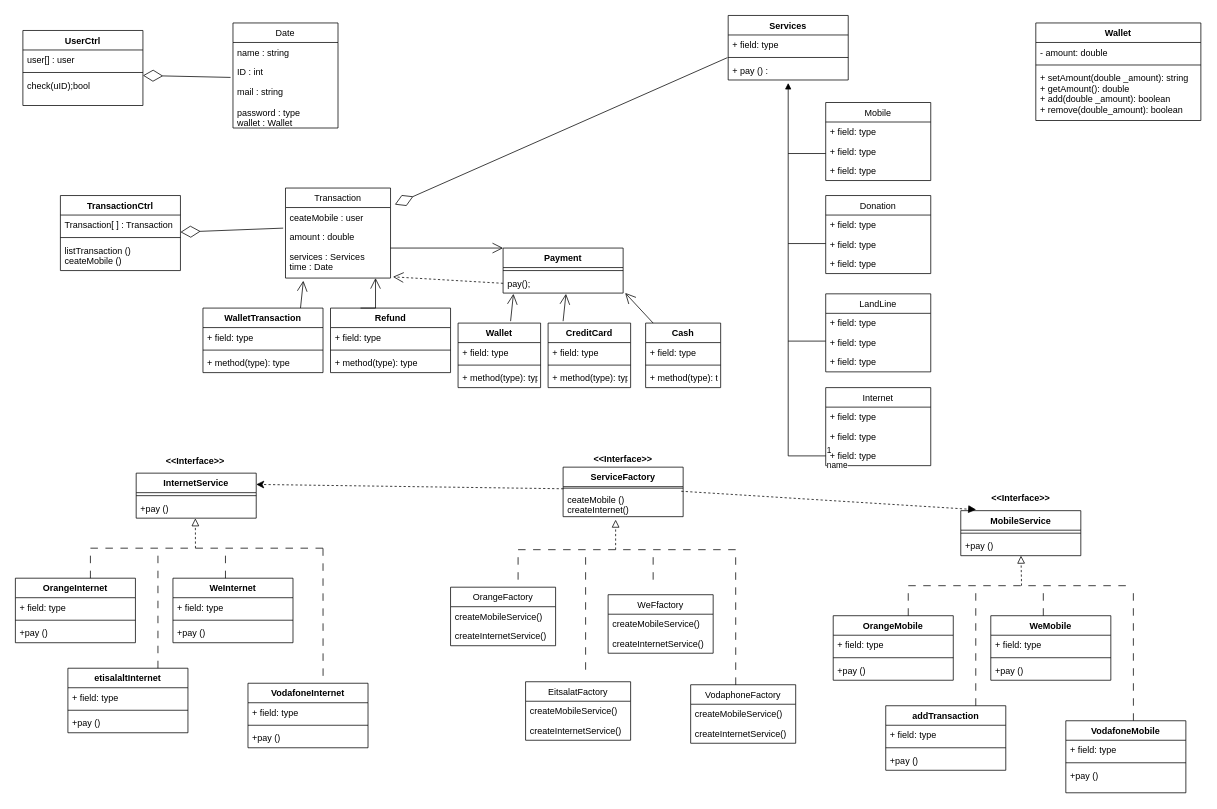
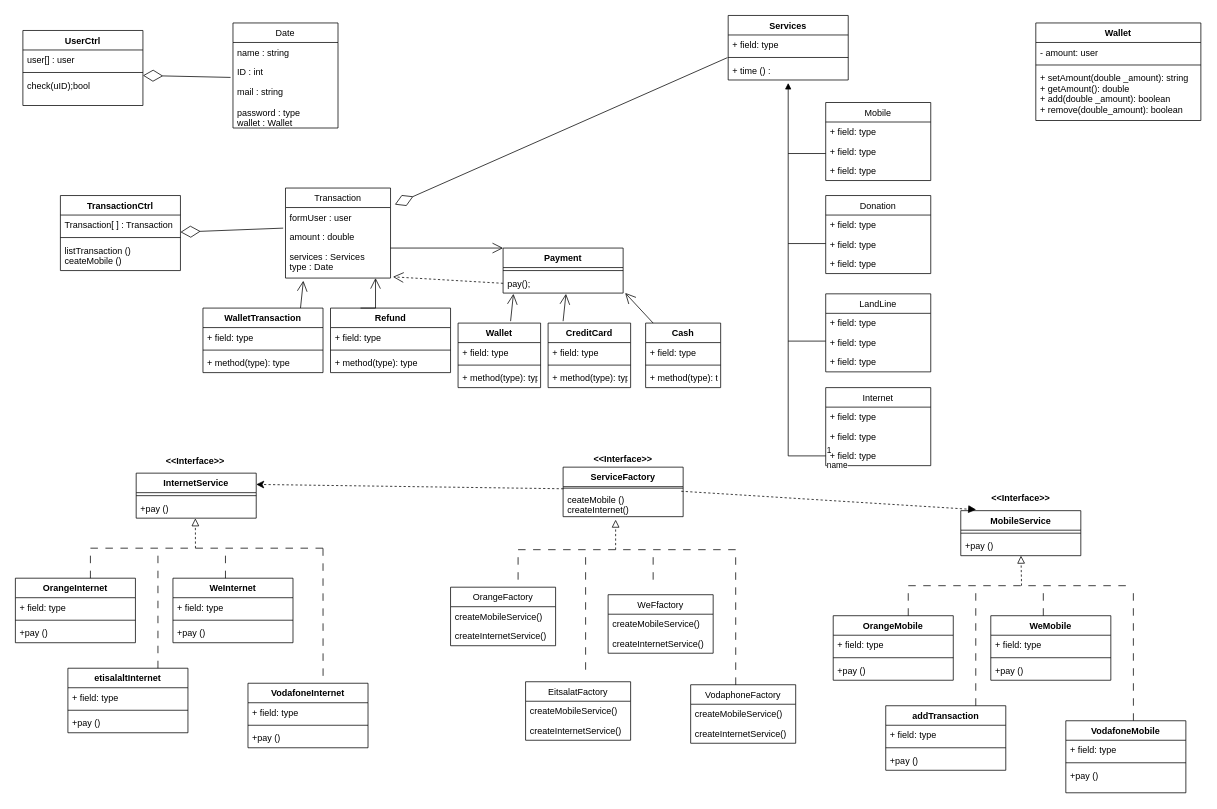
(1075, 53) -> (1071, 53)
(753, 71) -> (754, 71)
(329, 218) -> (324, 218)
(332, 257) -> (332, 257)
